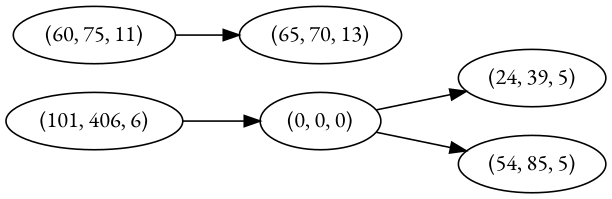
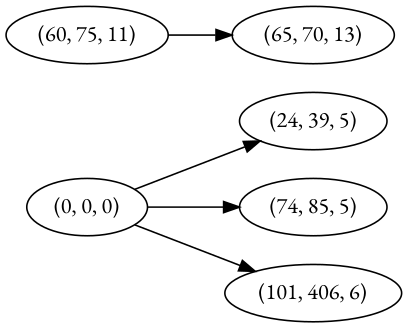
(213, 121) -> (188, 245)
(532, 164) -> (313, 207)
